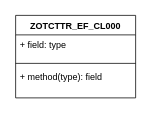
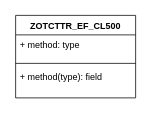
(75, 26) -> (75, 26)
(46, 45) -> (51, 45)
